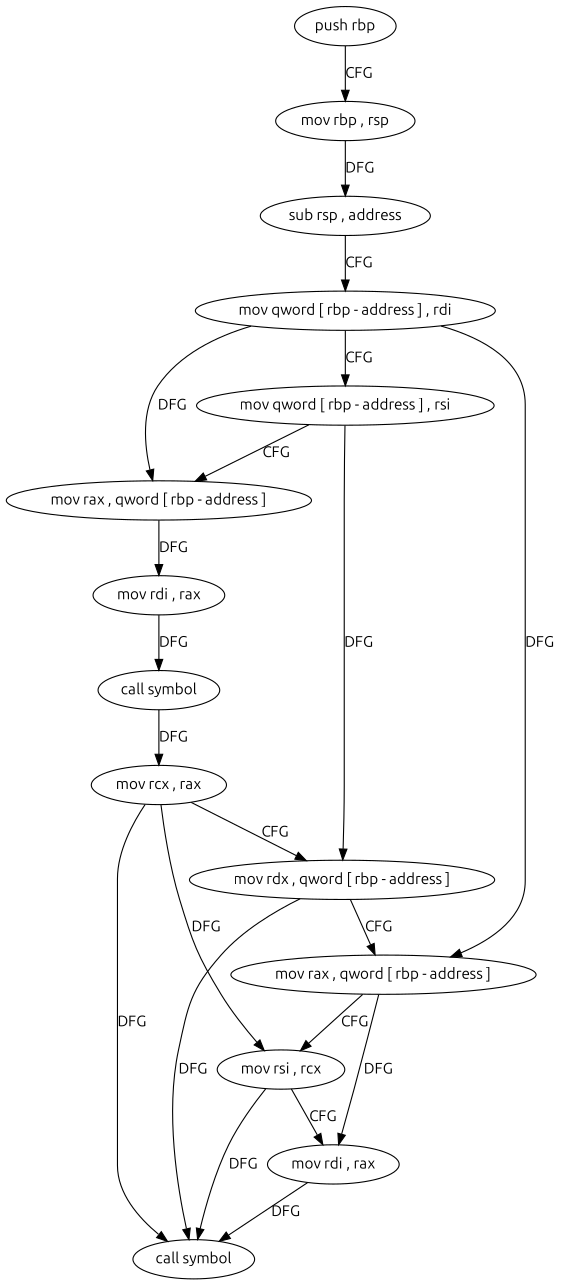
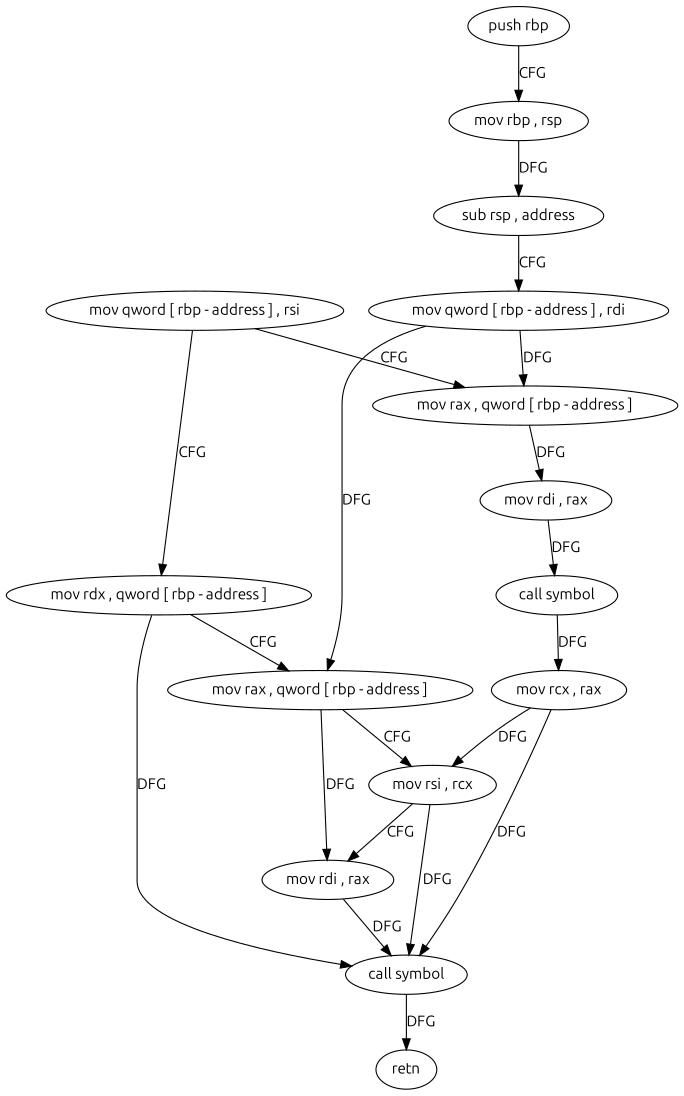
(345, 353) -> none
(359, 643) -> (192, 453)
(244, 829) -> none
none -> (406, 1070)
